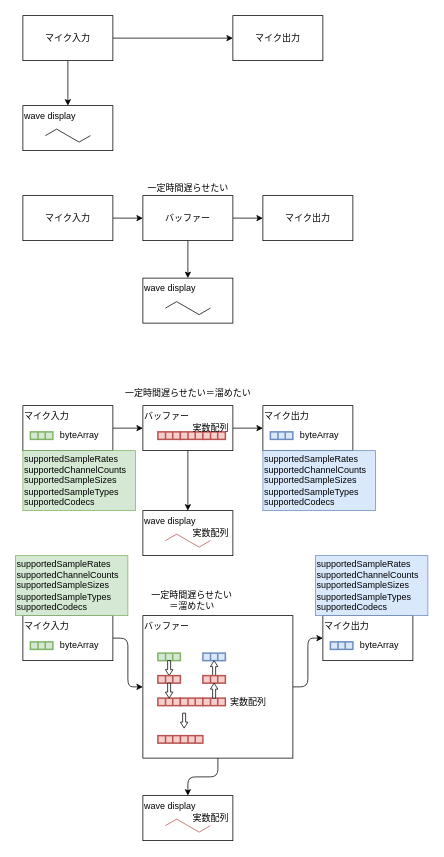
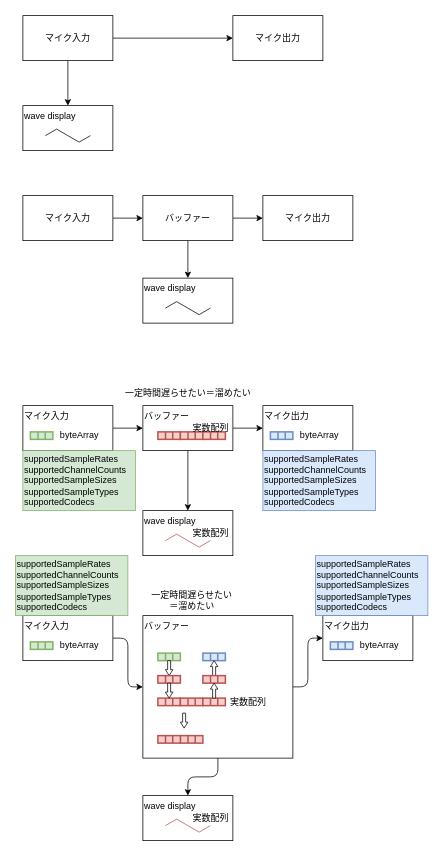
(188, 188) -> none
